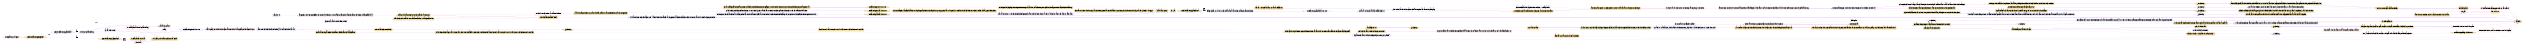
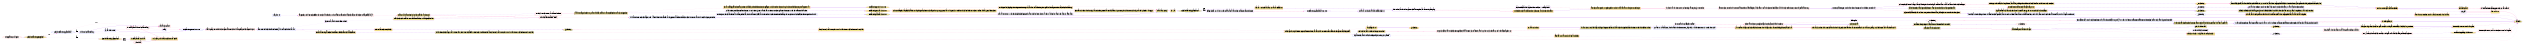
(548, 18) -> (548, 18)
(2463, 27) -> (2463, 27)
(1533, 28) -> (1533, 28)
